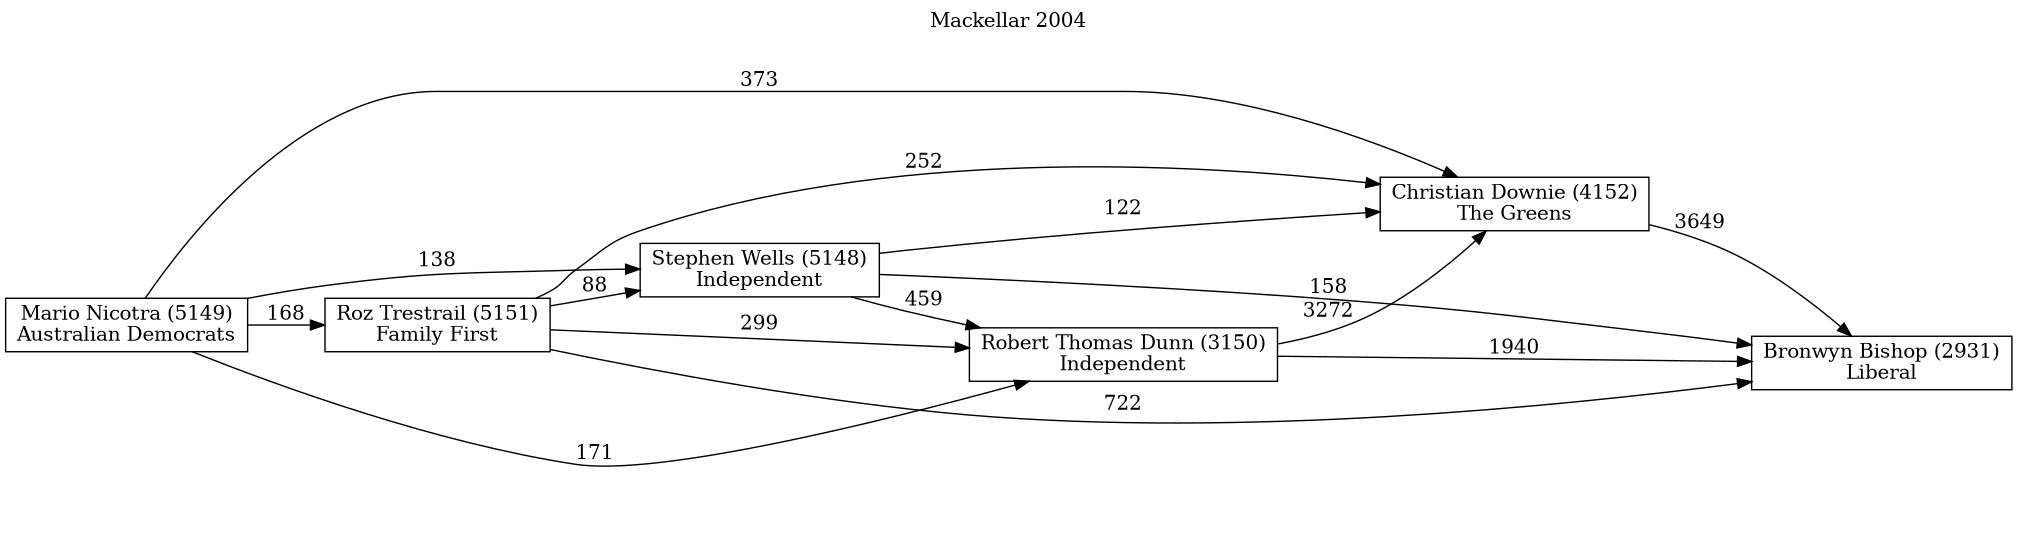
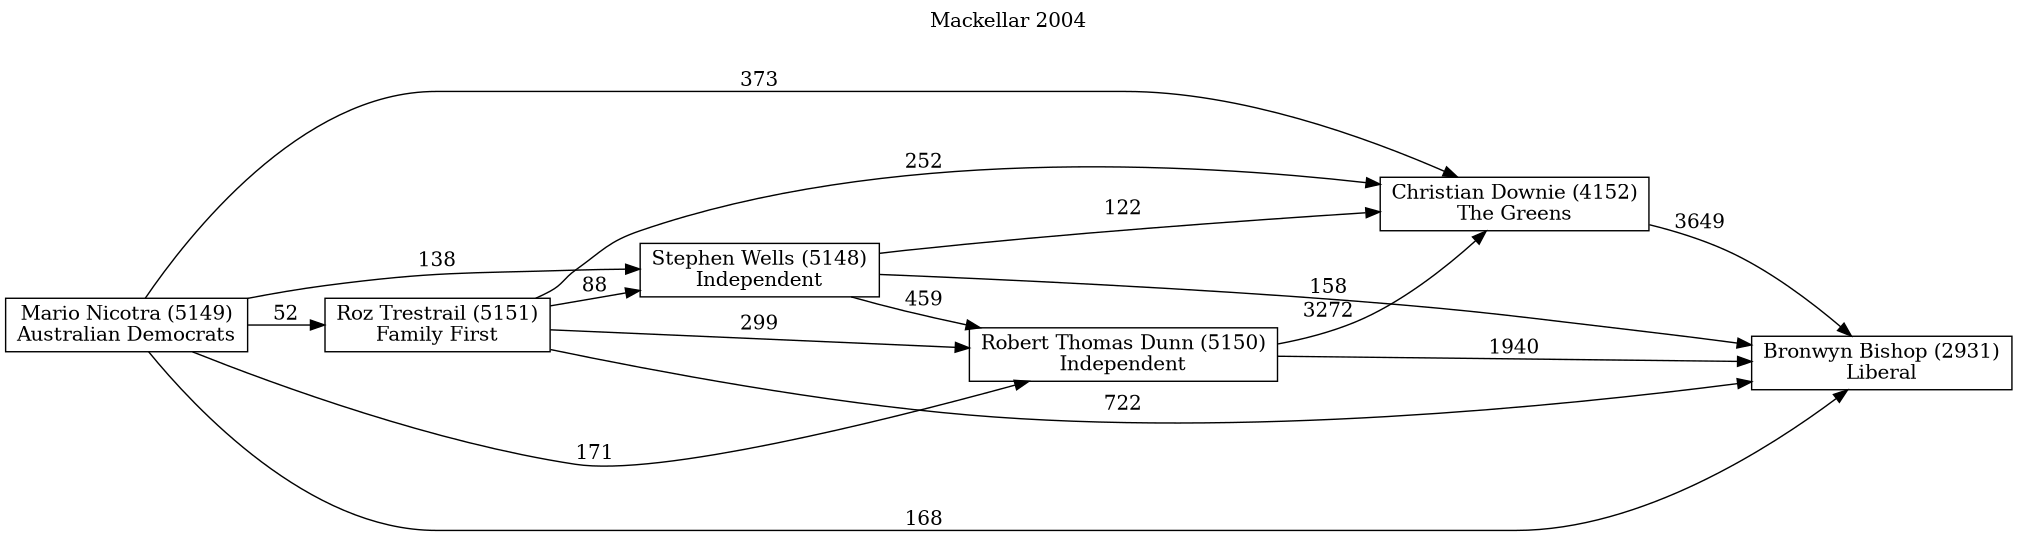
(286, 314) -> (286, 314)
(1123, 355) -> (1123, 355)
none -> (978, 530)
